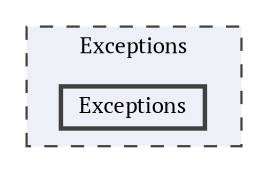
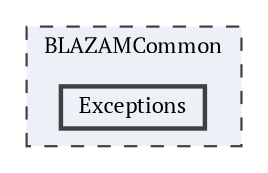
(134, 48) -> (134, 48)
